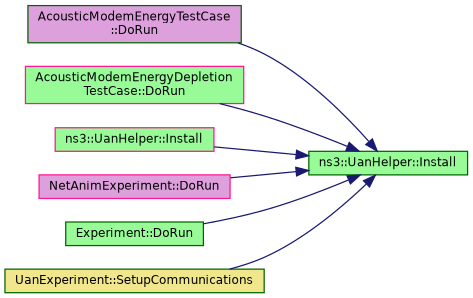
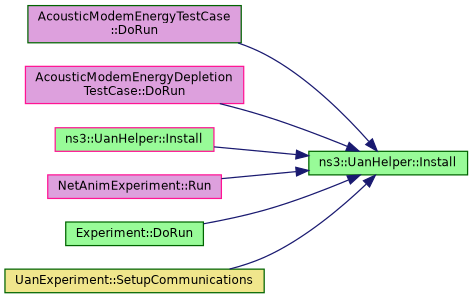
(135, 85) -> (135, 85)
(135, 187) -> (135, 187)
